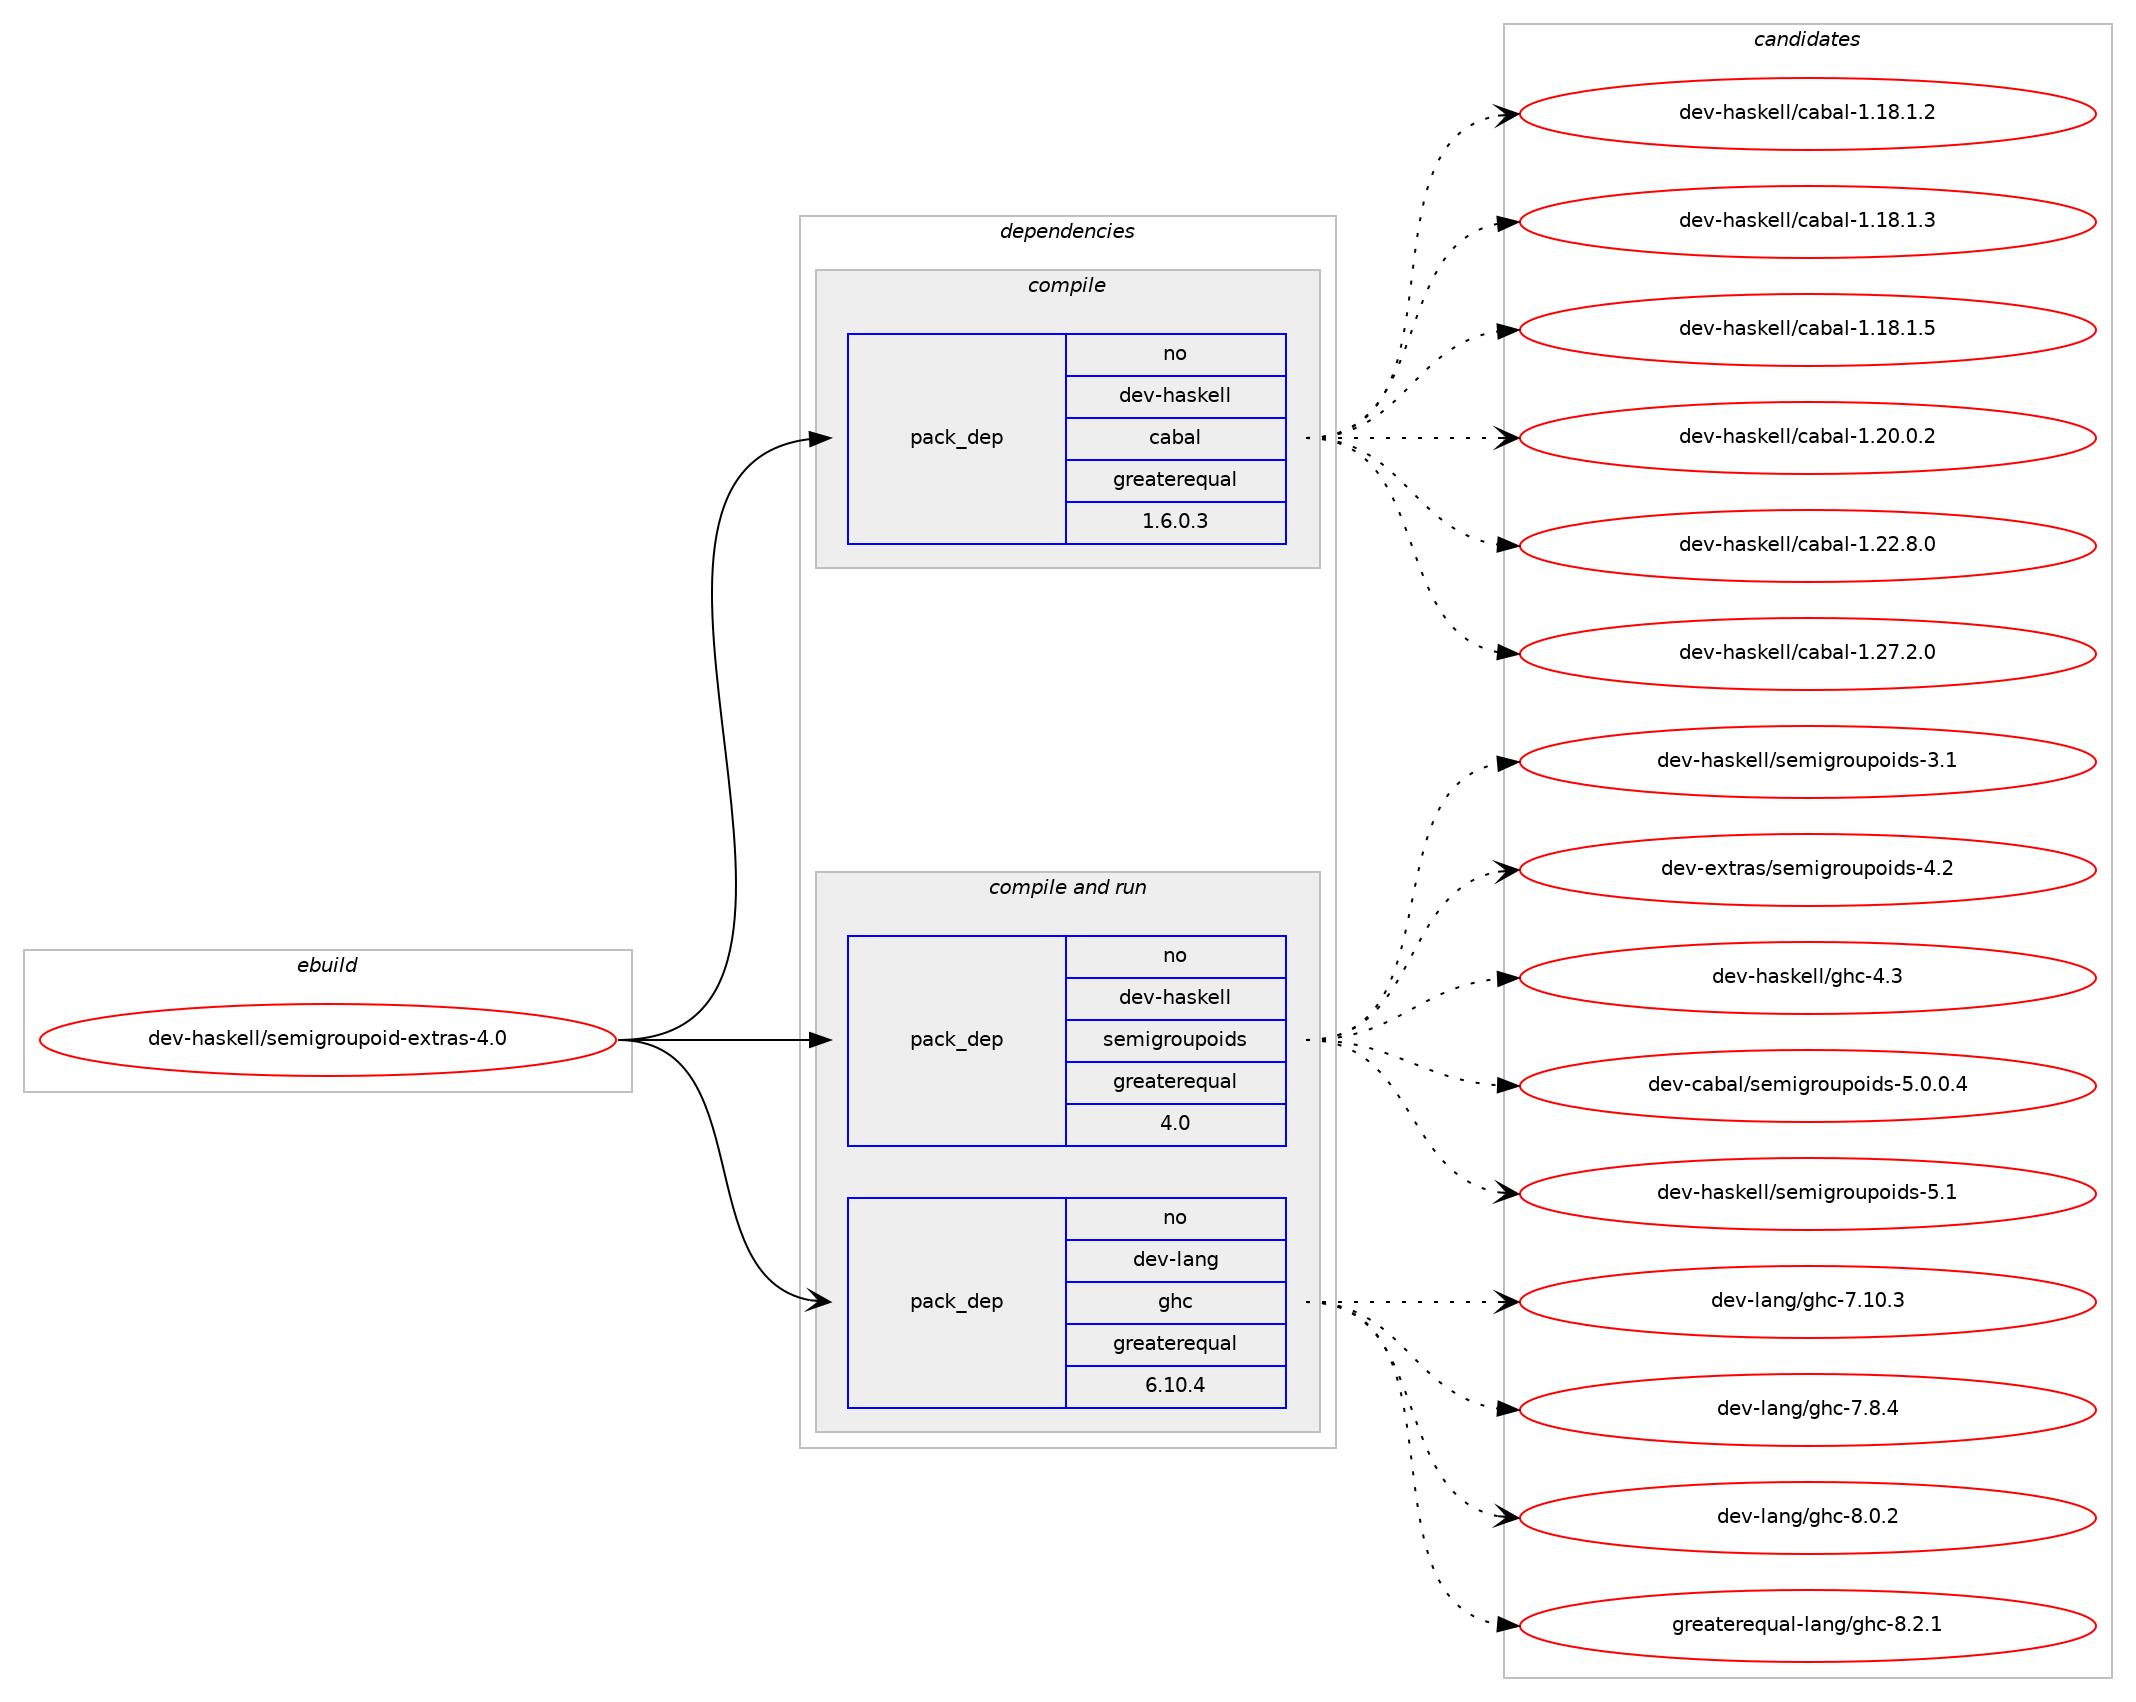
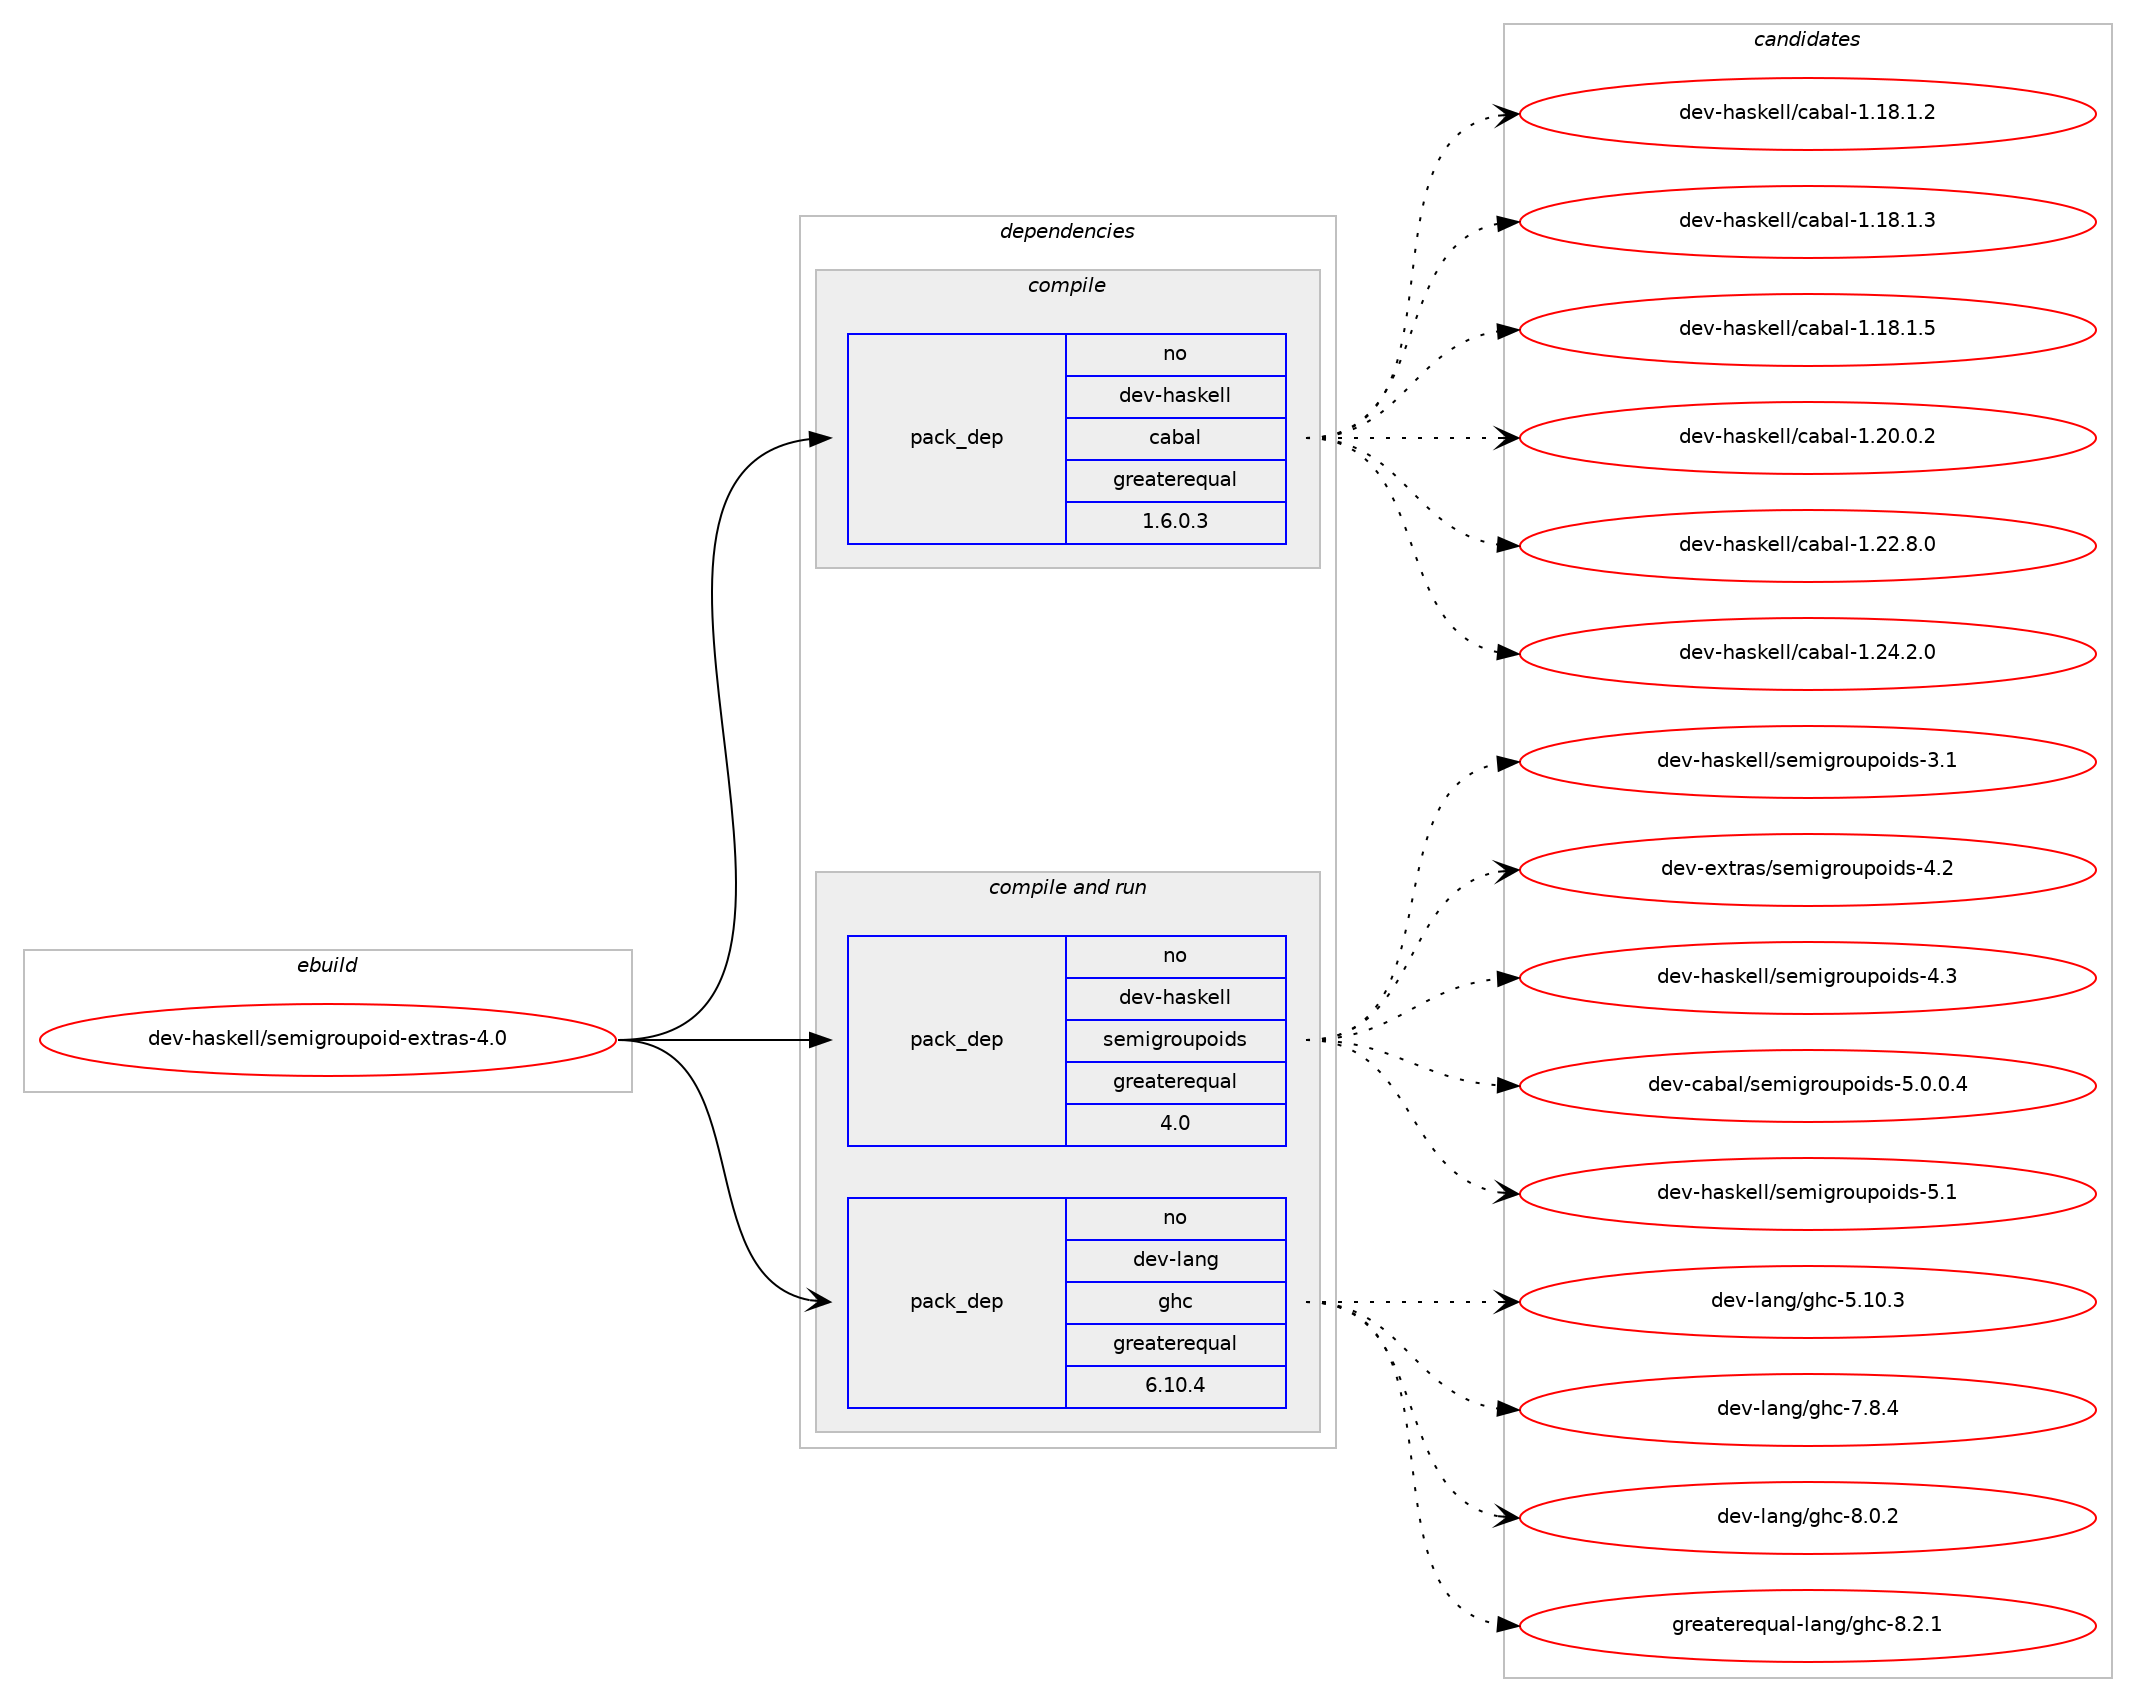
(1808, 654) -> (1808, 654)
(1808, 978) -> (1808, 978)
(1808, 1302) -> (1808, 1302)
